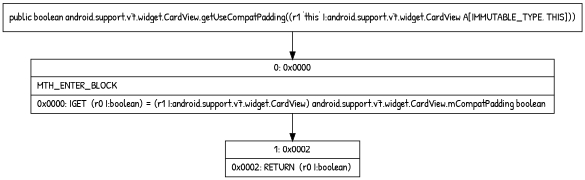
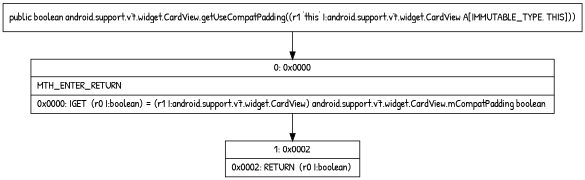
(78, 86) -> (79, 86)
